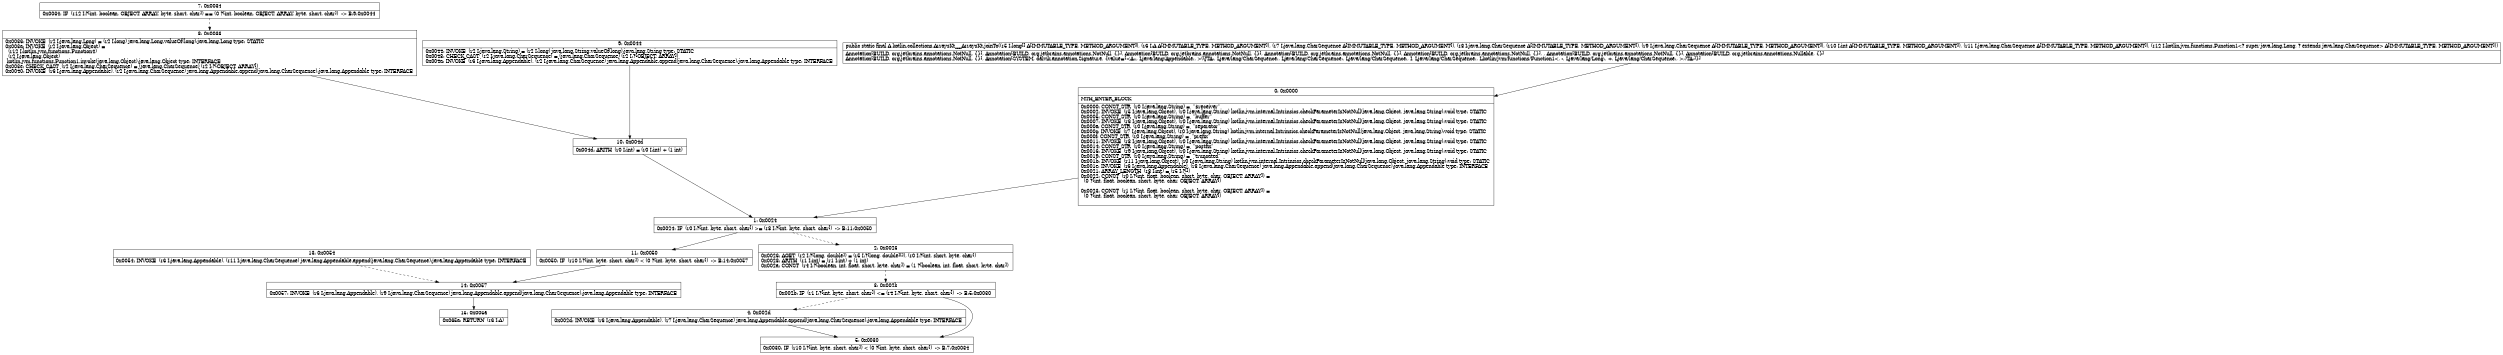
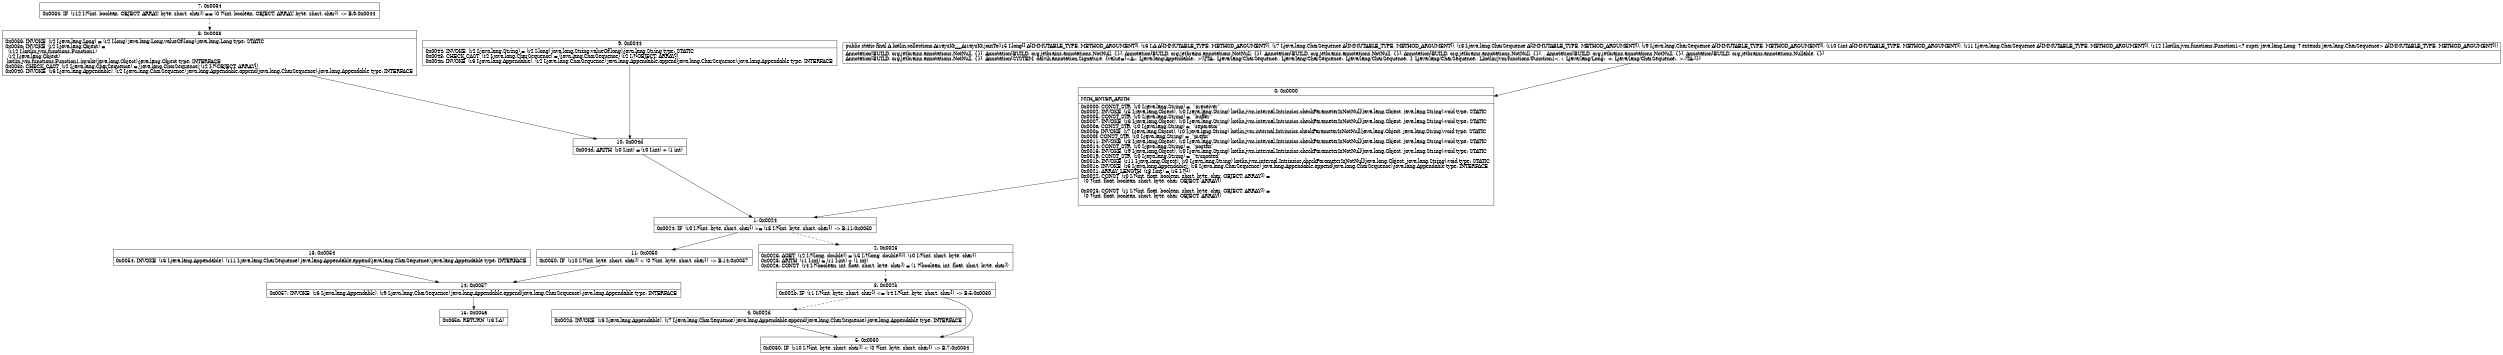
(51, 52) -> (51, 52)
(1106, 99) -> (1105, 99)
(396, 273) -> (396, 273)
